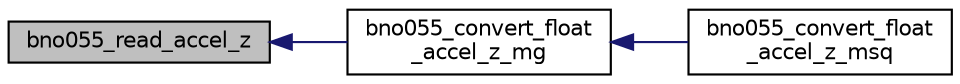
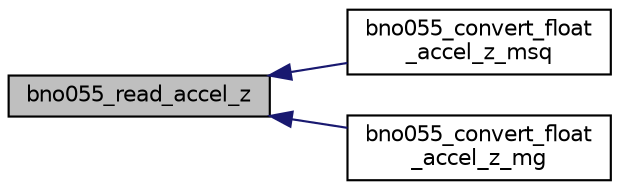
(661, 42) -> (319, 67)
